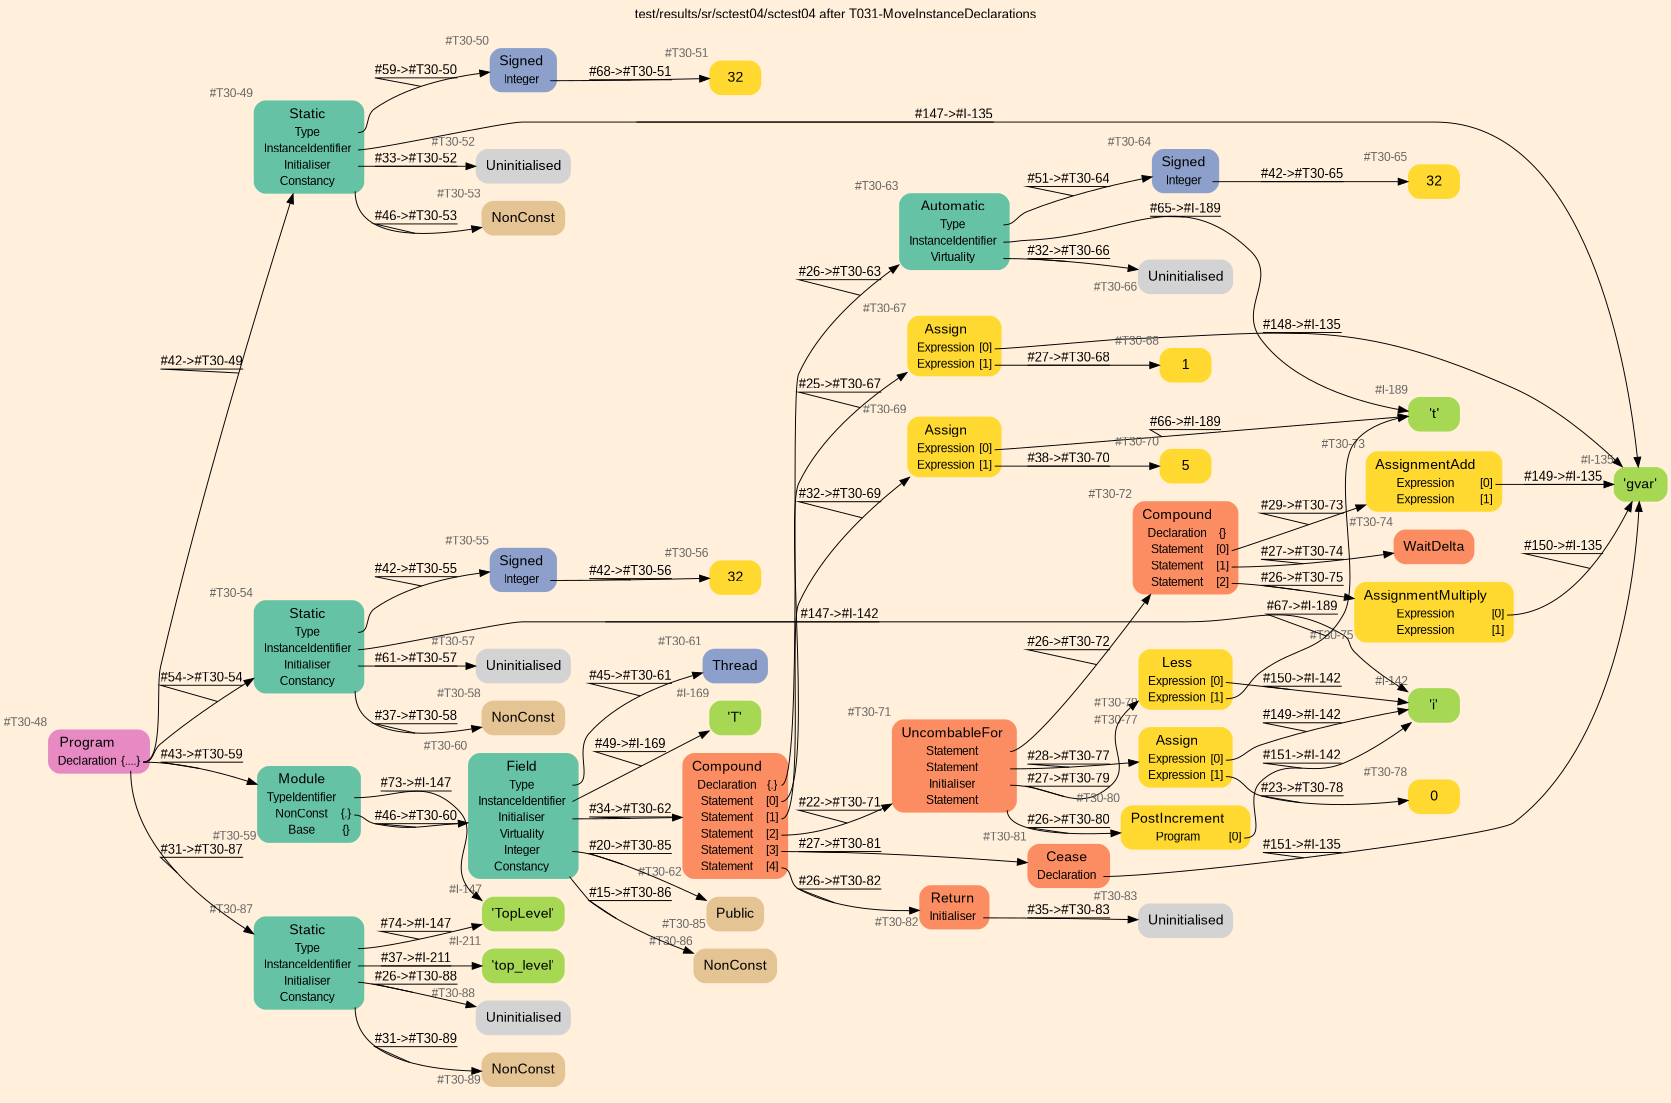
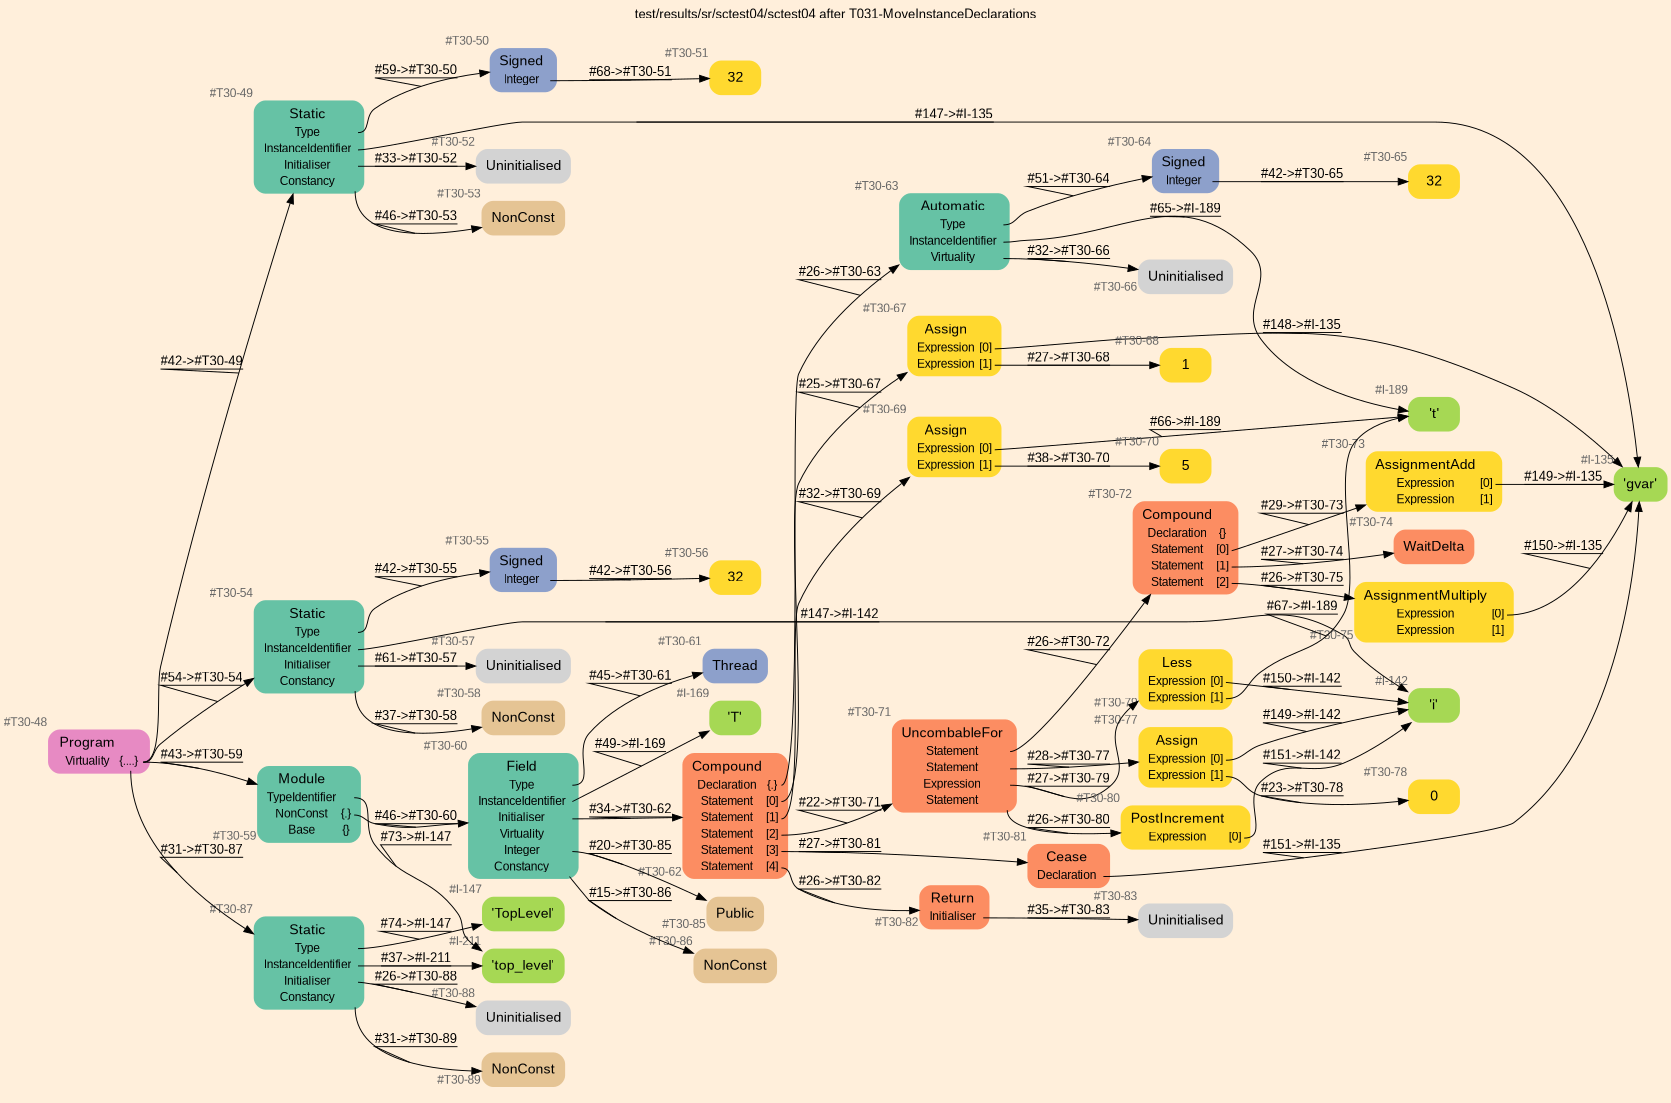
(87, 761) -> (87, 761)
(952, 784) -> (952, 784)
(451, 804) -> (408, 874)
(1178, 837) -> (1178, 837)
